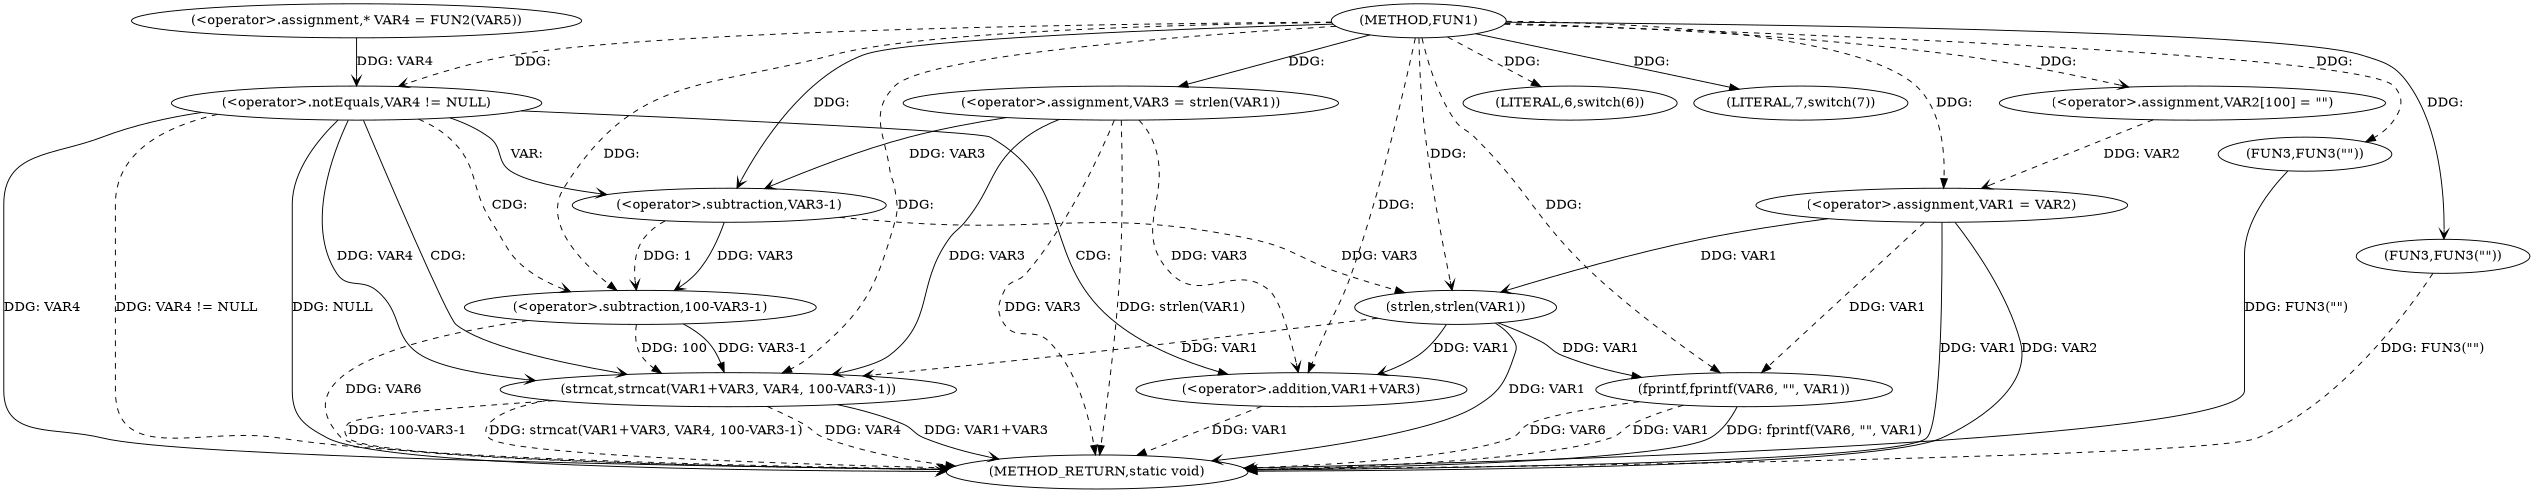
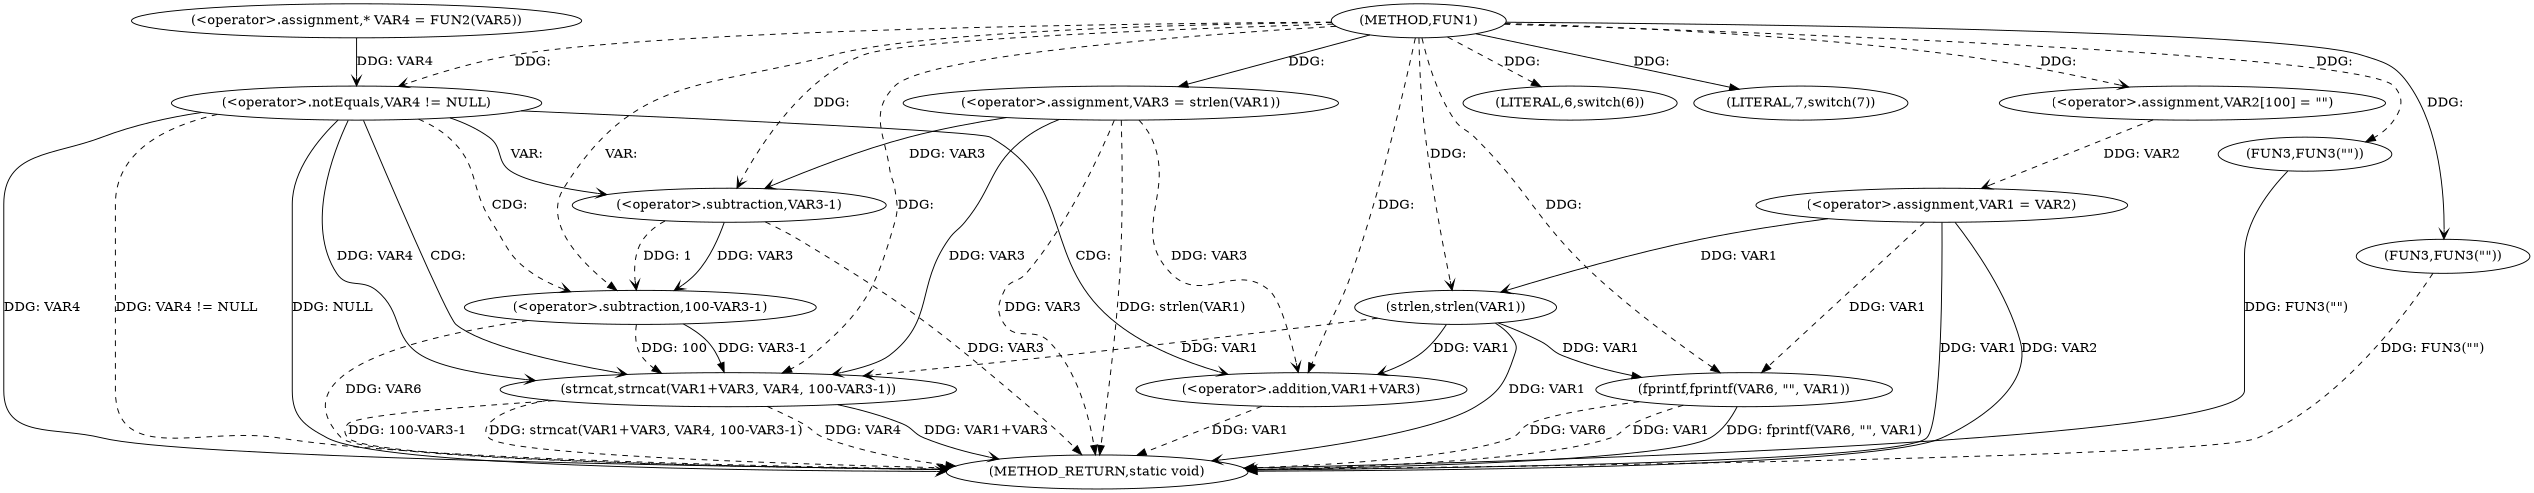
(1816, 47) -> none
(864, 55) -> (864, 55)
(907, 130) -> (907, 130)
(624, 154) -> (624, 154)
(1108, 223) -> (928, 324)
